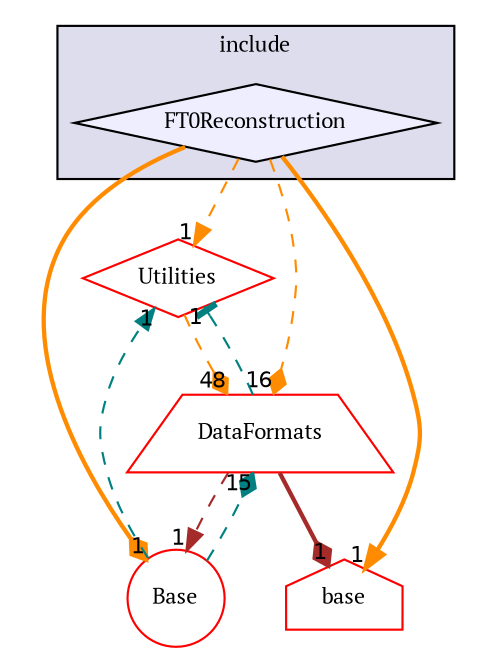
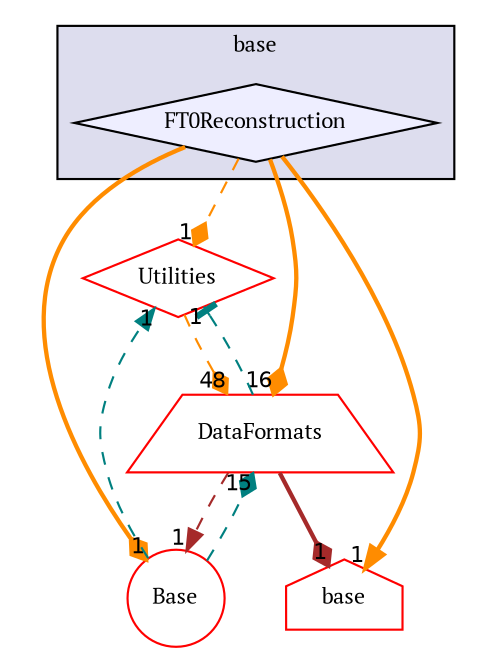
(256, 46) -> (256, 46)
(221, 193) -> (221, 193)
(296, 263) -> (296, 263)
